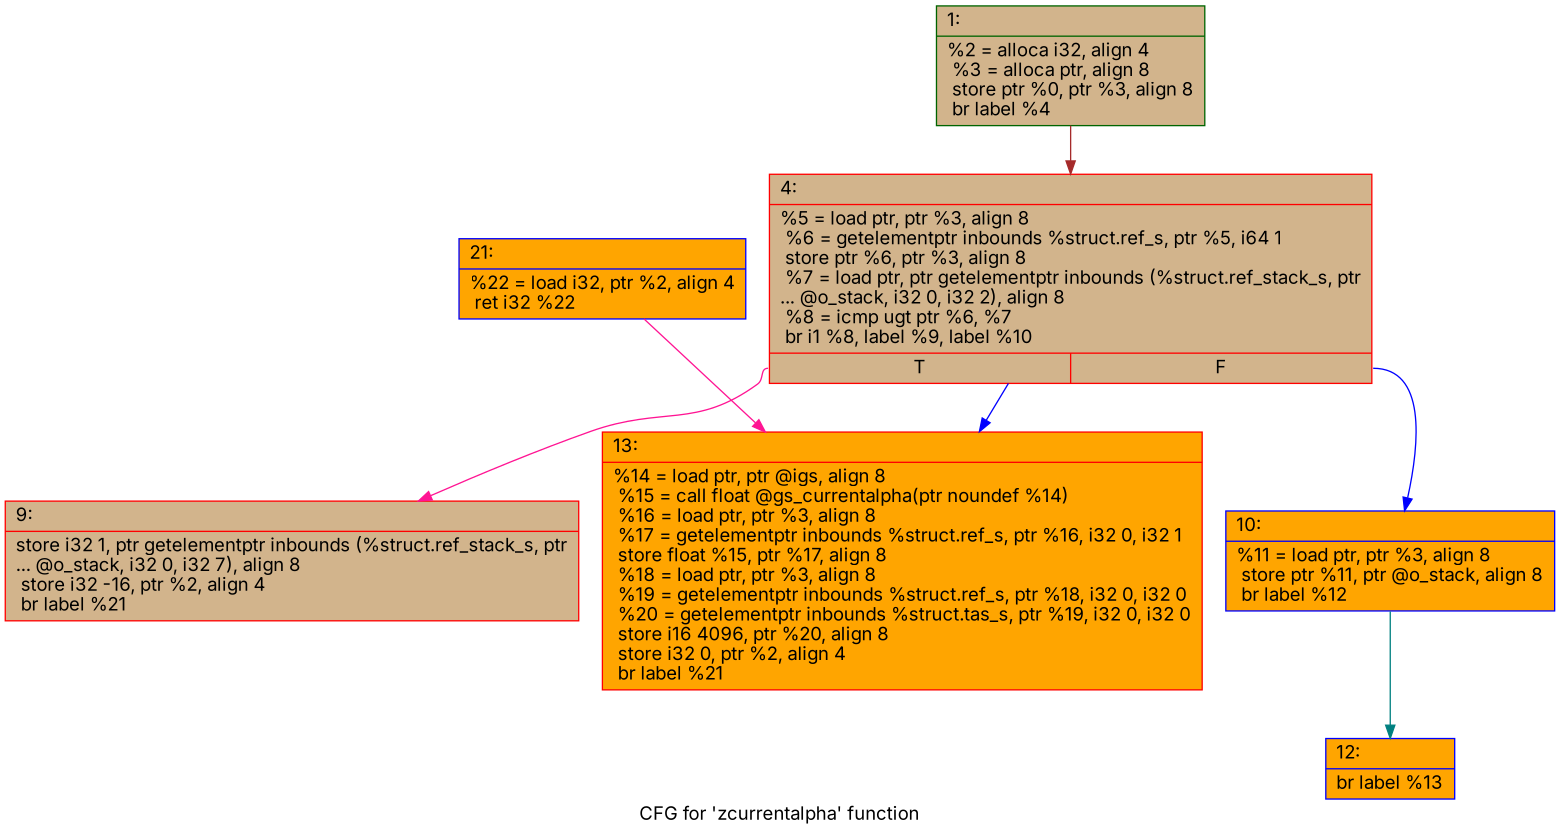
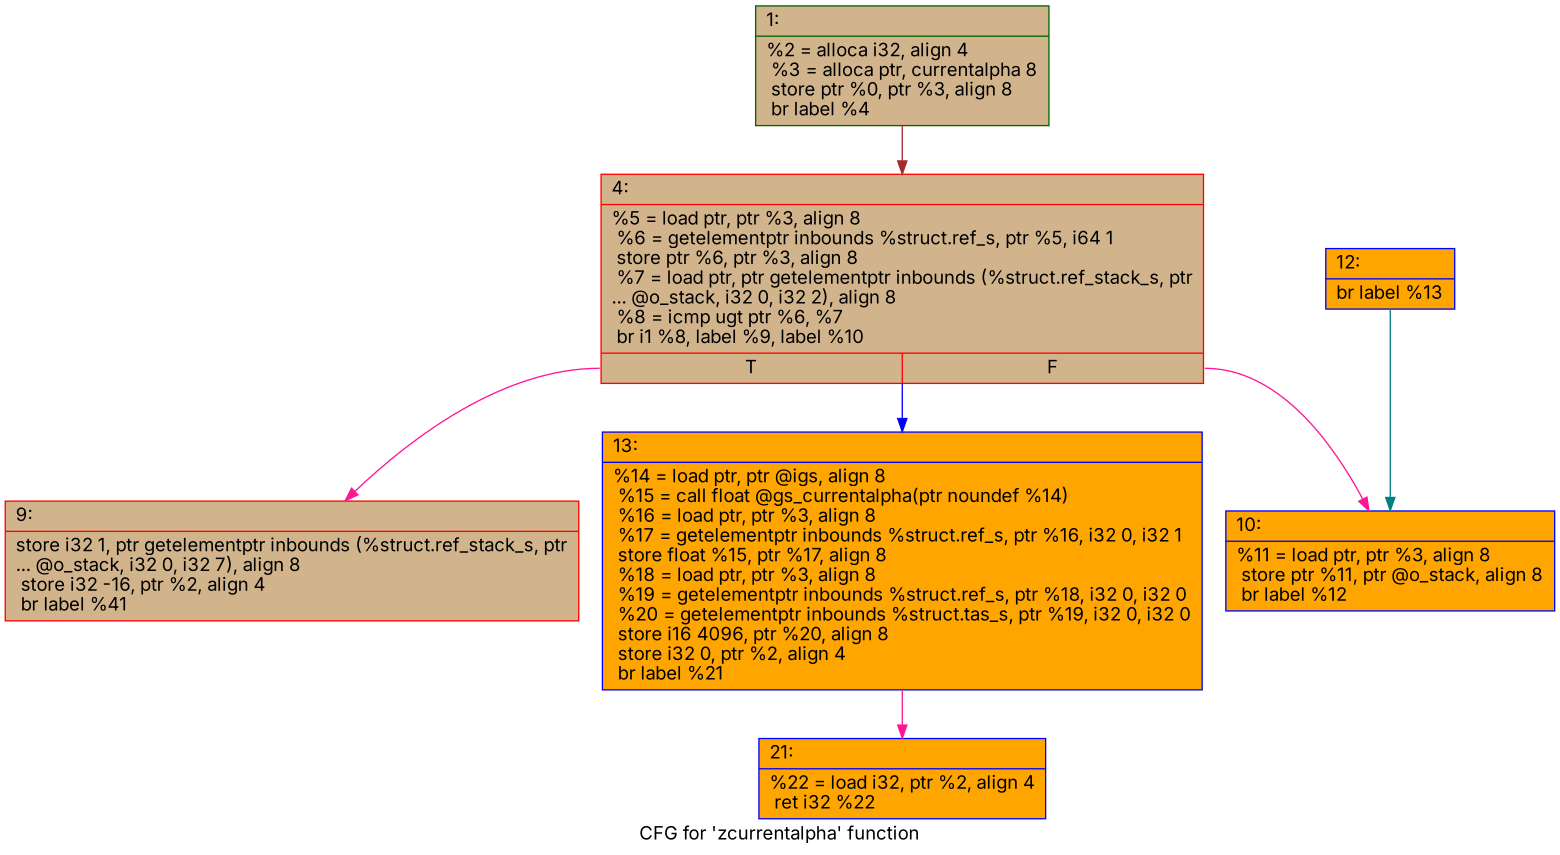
(1049, 70) -> (902, 70)
(700, 371) -> (902, 708)
(1415, 422) -> (1300, 412)
(902, 561) -> (902, 561)
(72, 605) -> (72, 605)
(1390, 668) -> (1390, 403)
